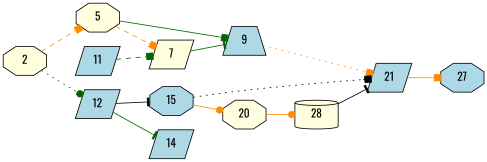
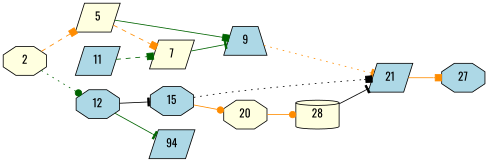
(98, 18) -> (98, 18)
(314, 59) -> (317, 59)
(98, 104) -> (98, 104)
(171, 144) -> (172, 144)
